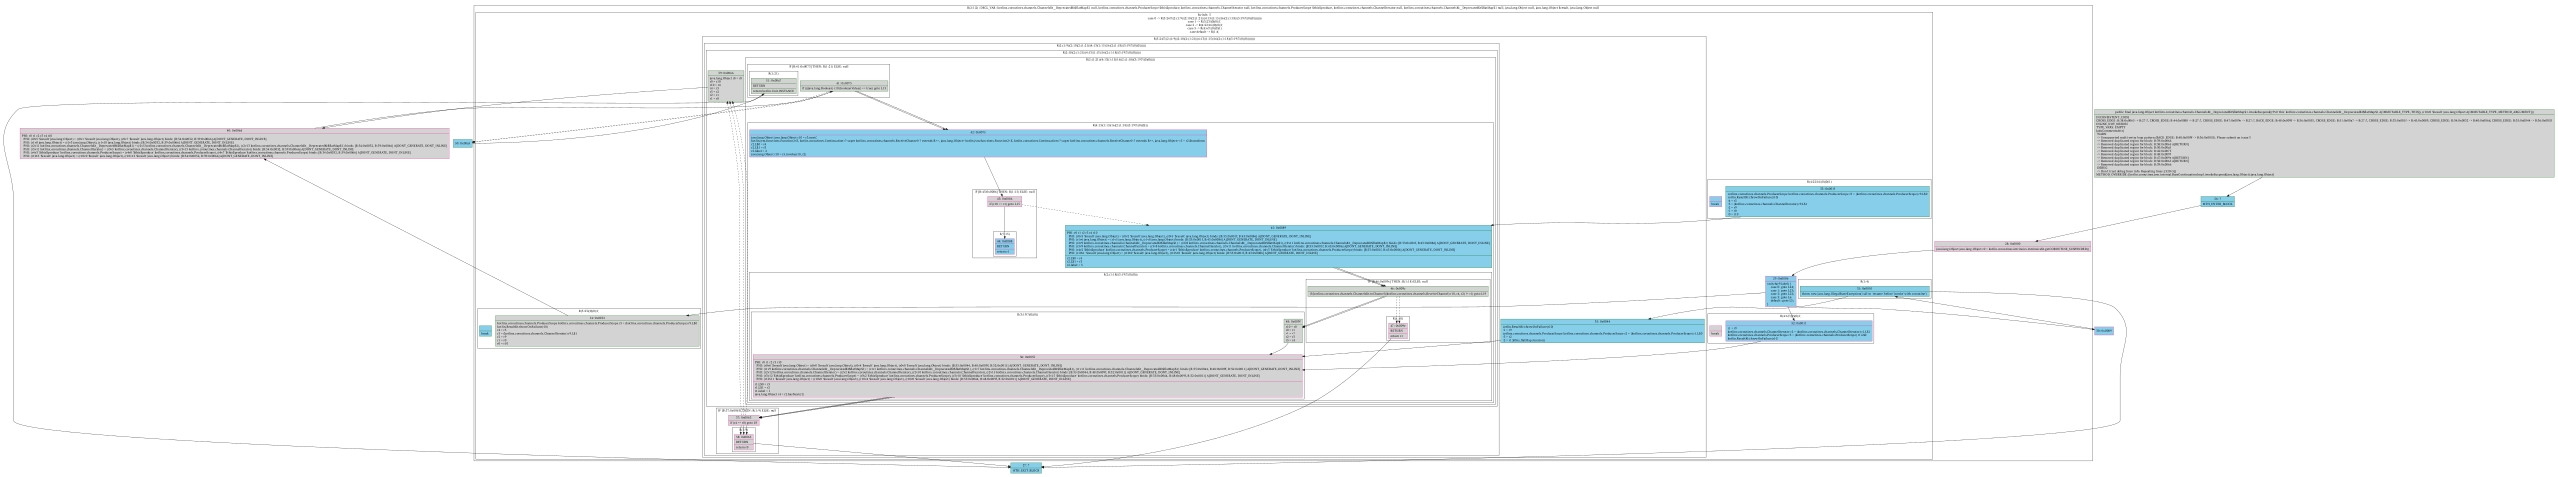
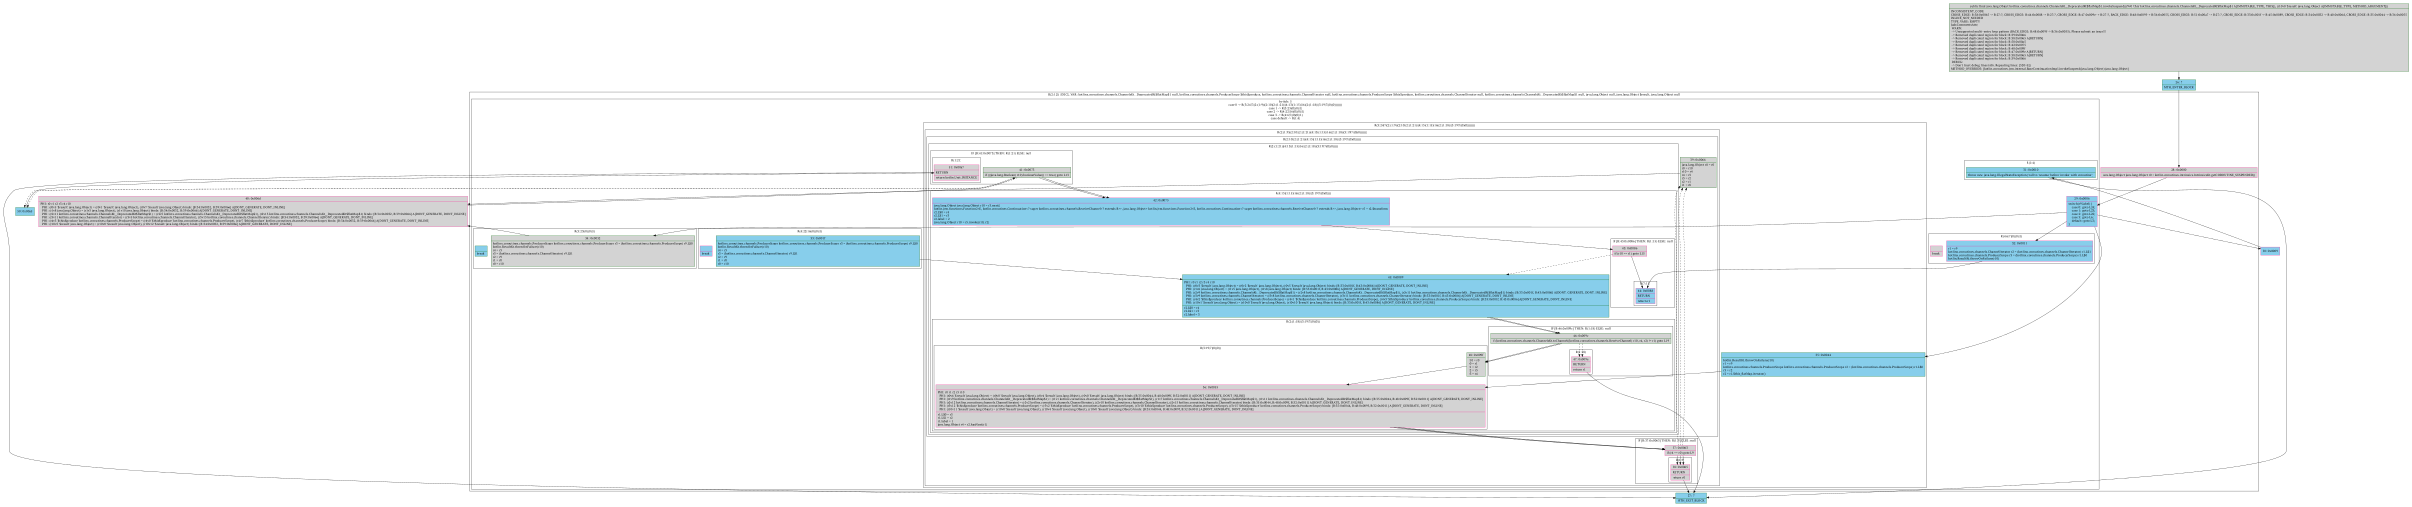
(774, 86) -> (957, 173)
(1749, 308) -> (2040, 318)
(1533, 362) -> (1812, 269)
